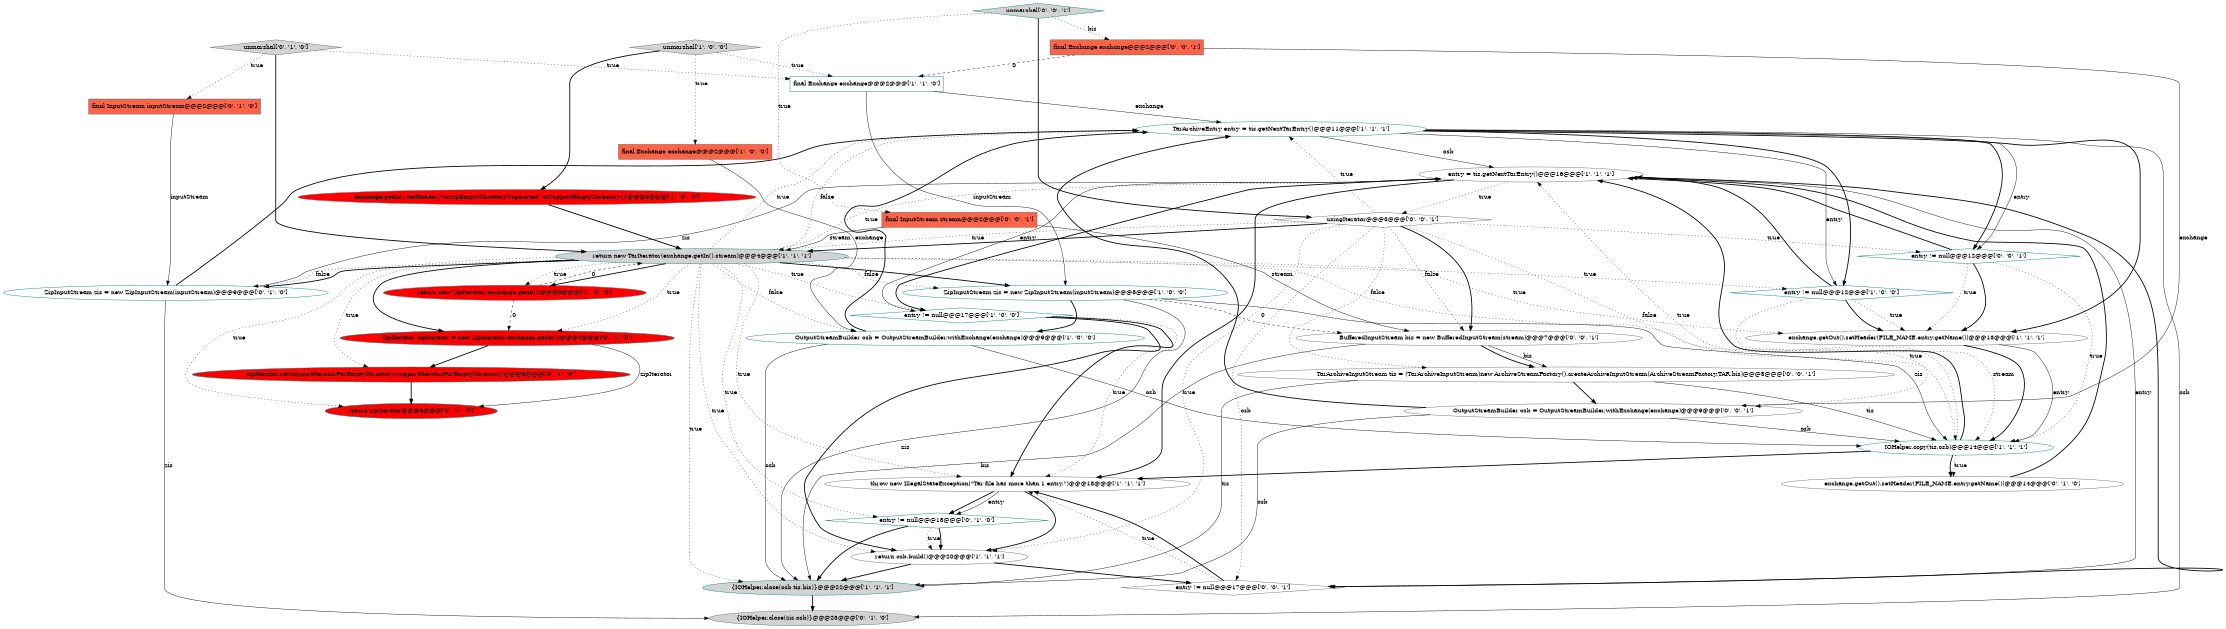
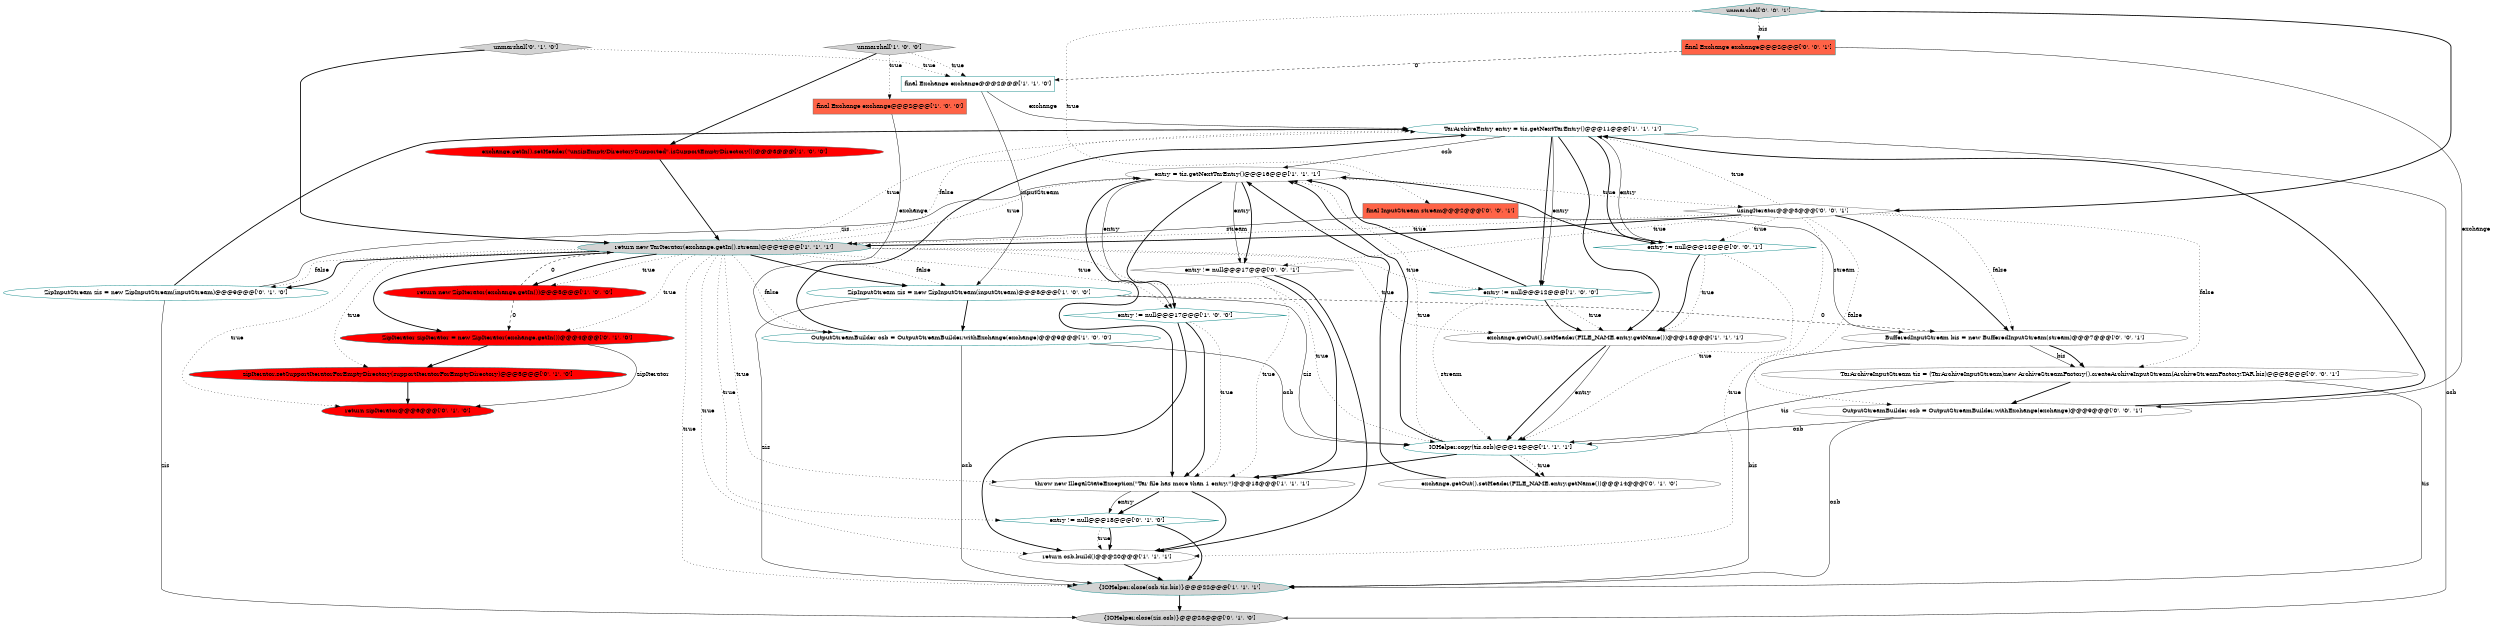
(175, 107) -> none
(1246, 411) -> (1660, 229)
(1090, 573) -> (1366, 470)
